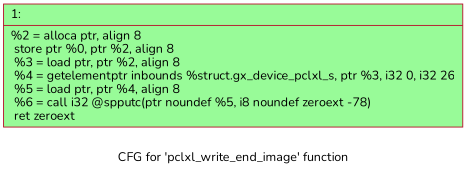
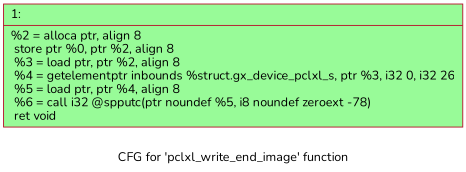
(43, 116) -> (34, 116)
